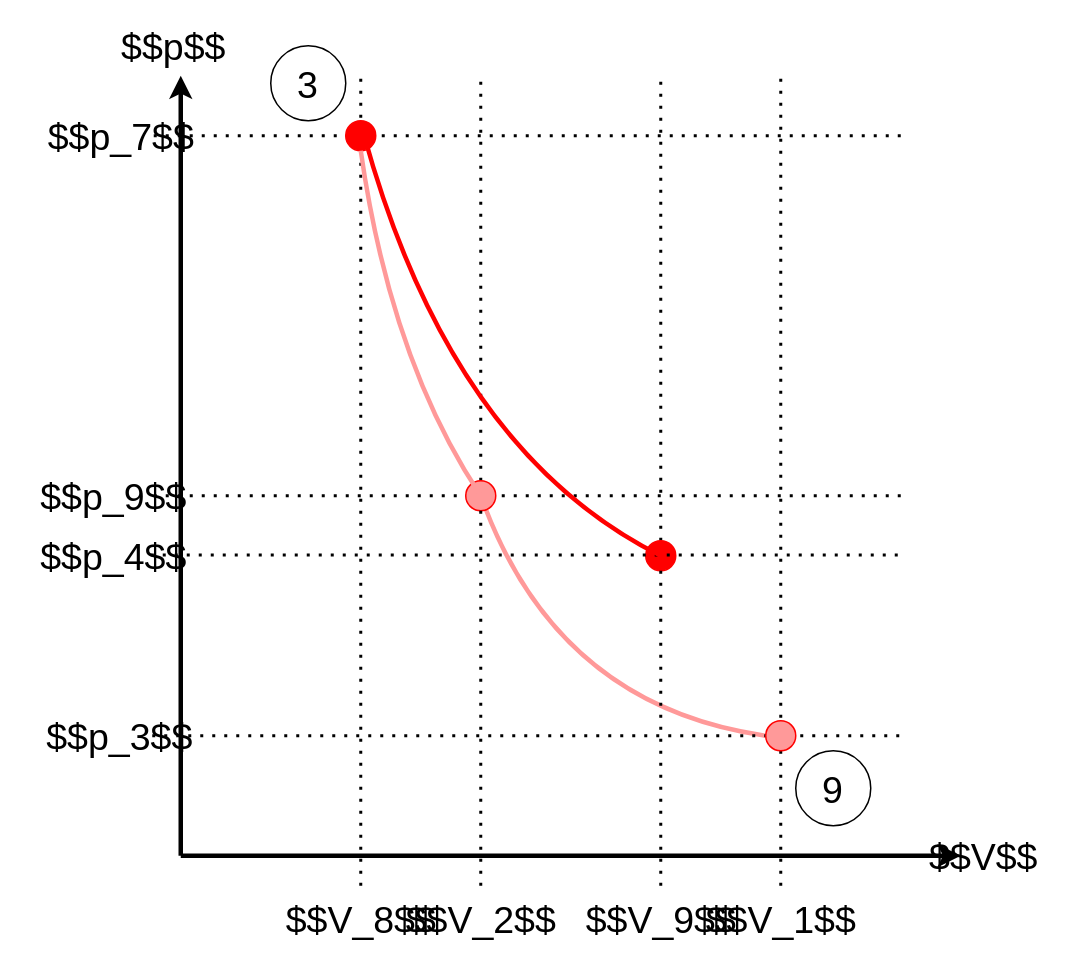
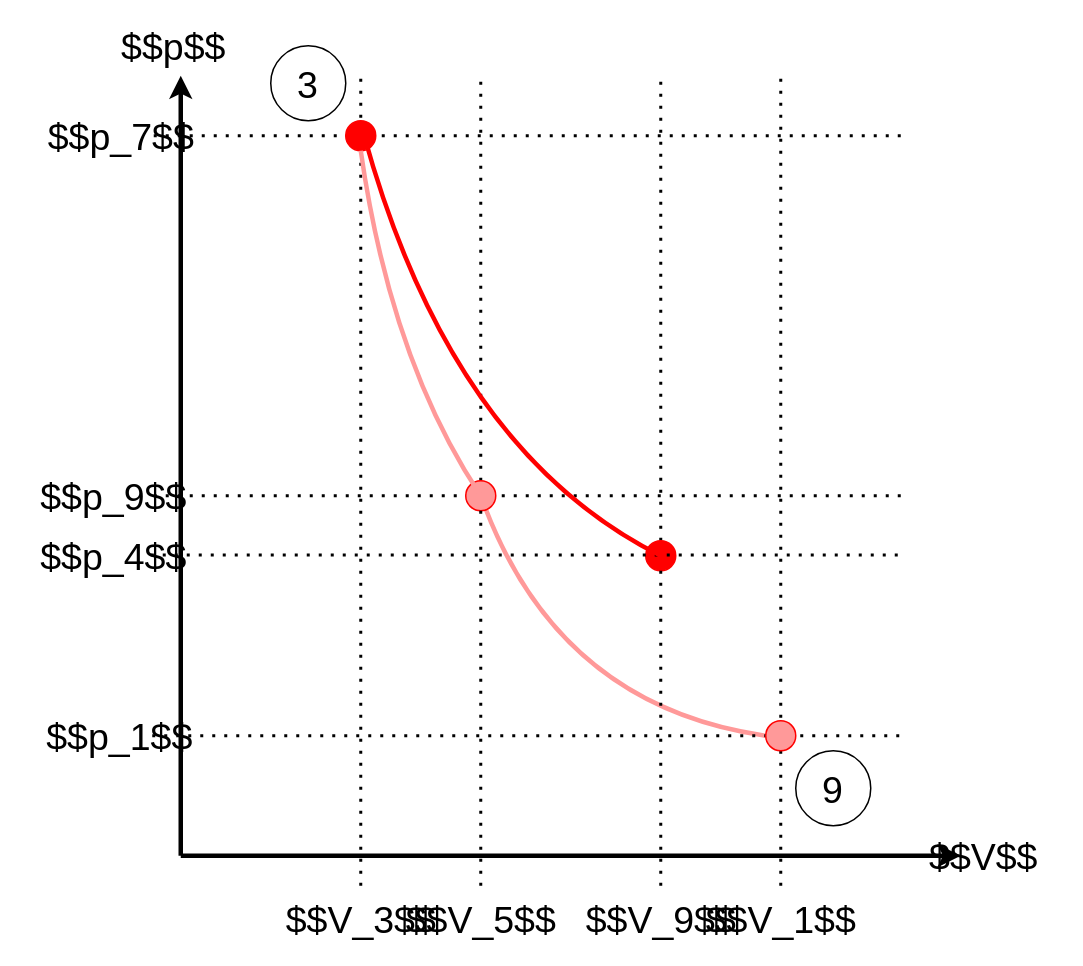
(120, 736) -> (120, 736)
(362, 919) -> (362, 919)
(482, 919) -> (482, 919)
